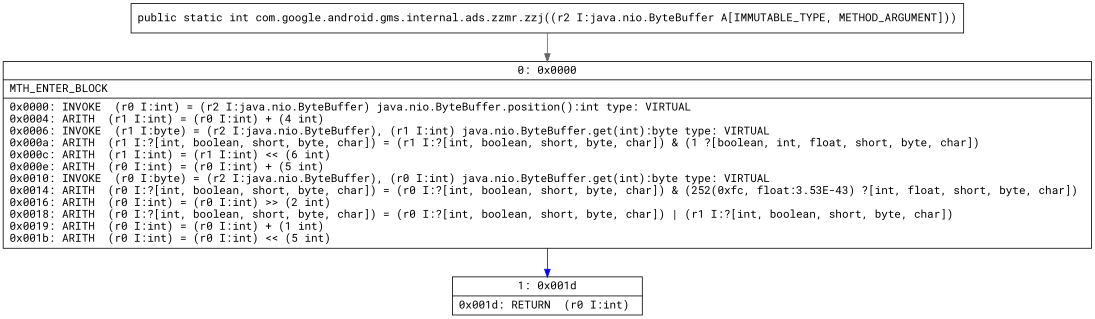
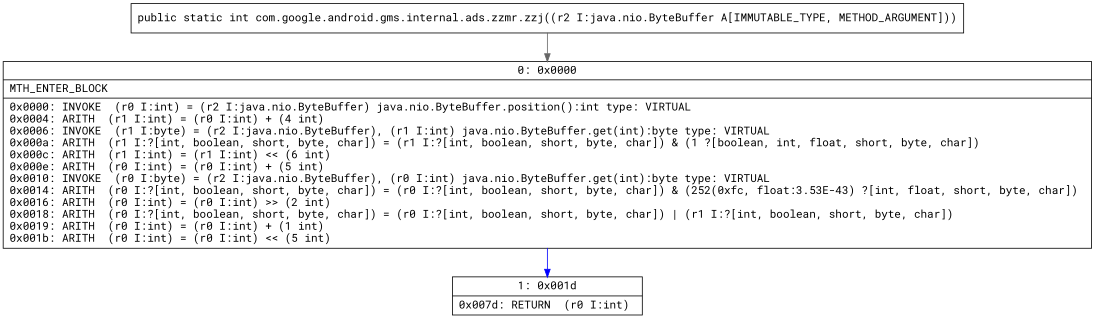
(547, 305) -> (547, 305)
